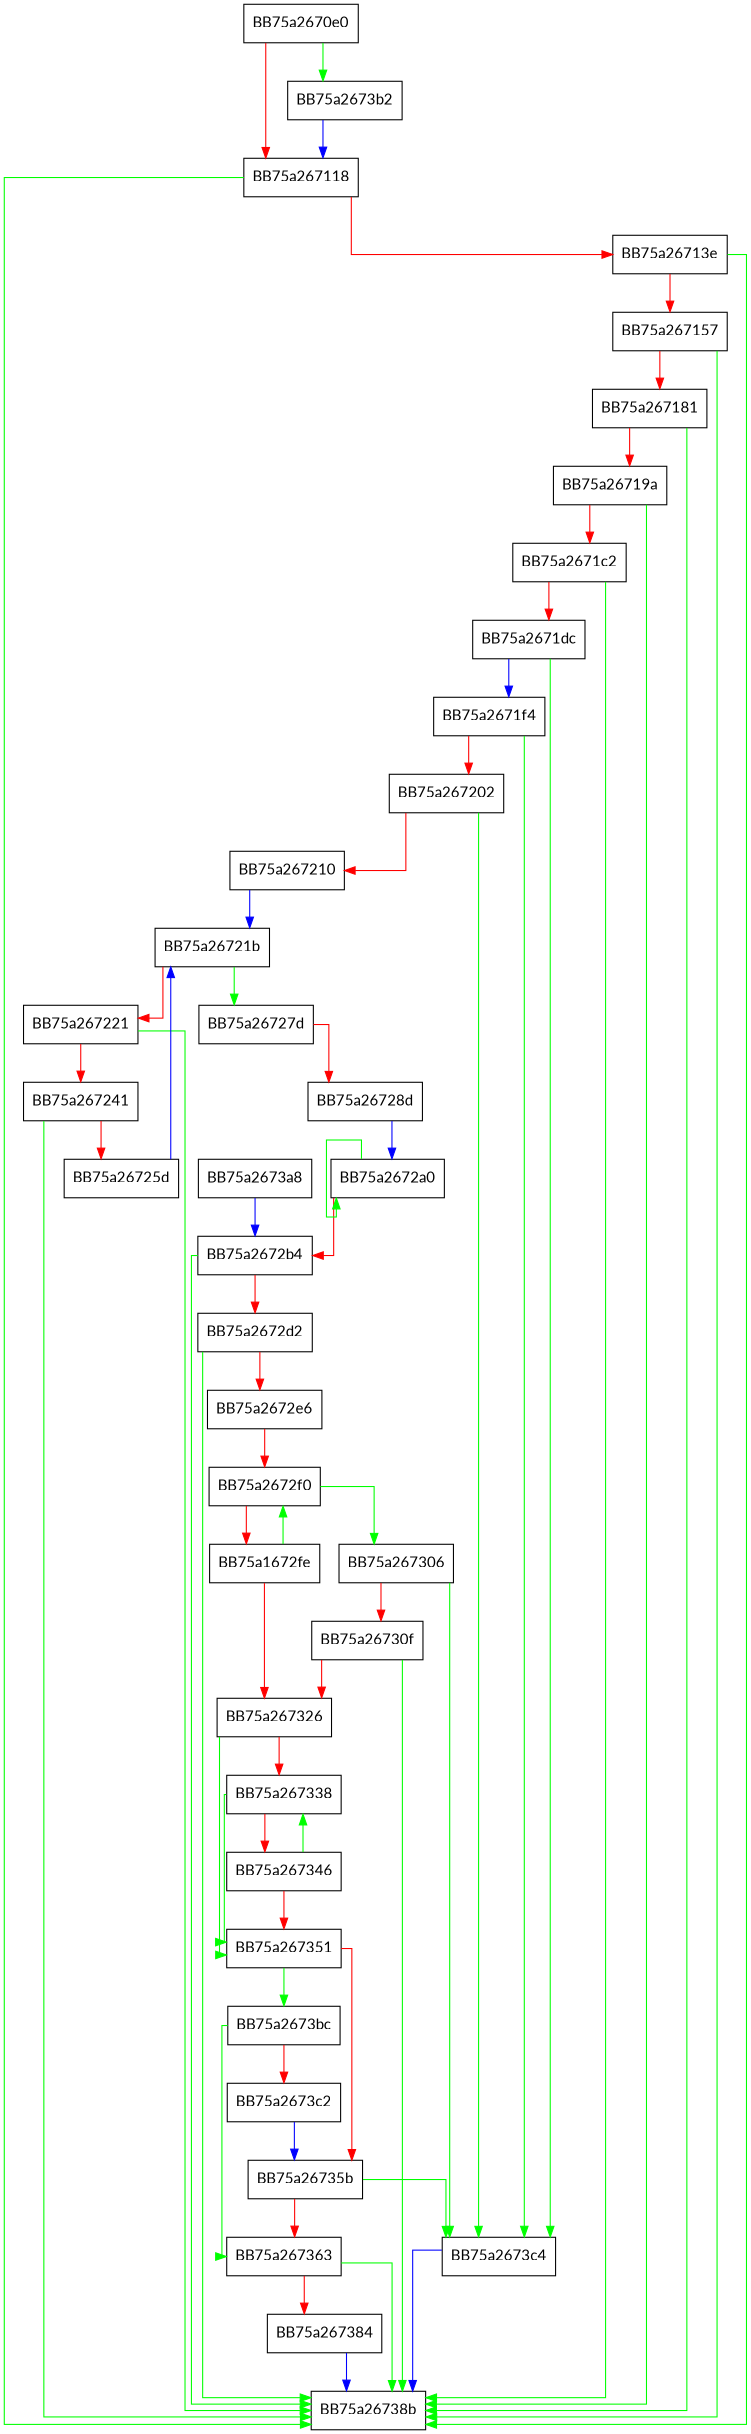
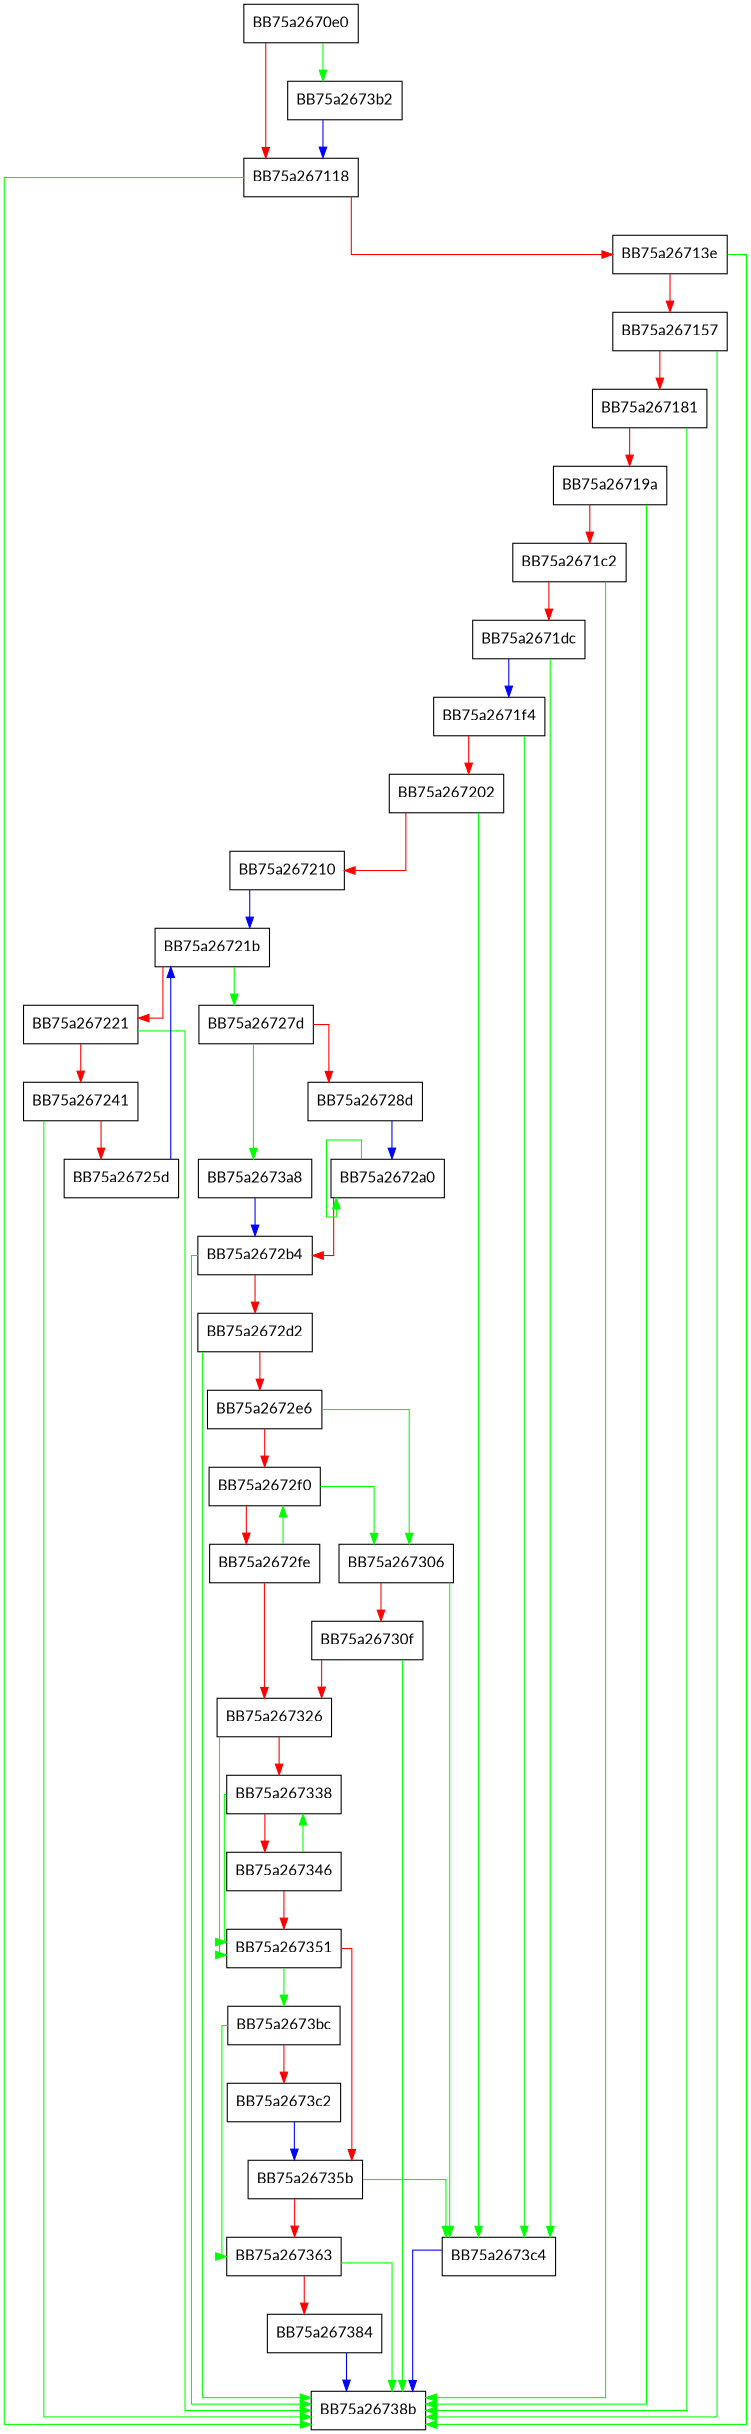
none -> (253, 1096)
none -> (409, 1428)
(265, 1564) -> (265, 1564)
